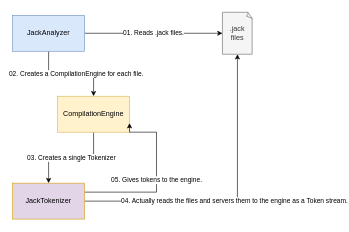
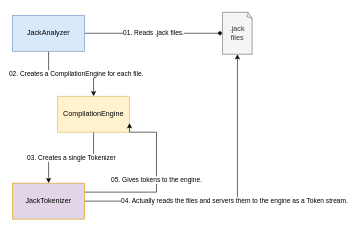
(216, 33) -> (216, 33)
